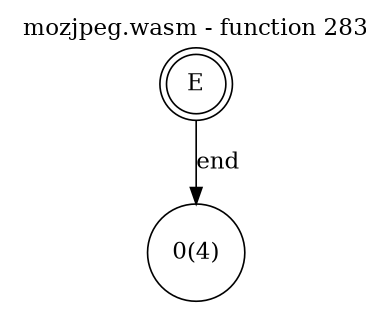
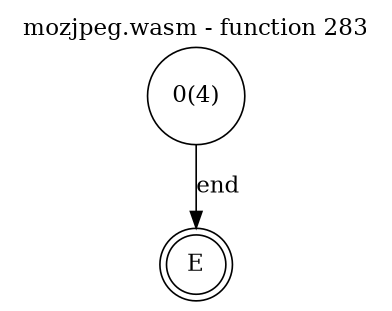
(196, 154) -> (196, 178)
